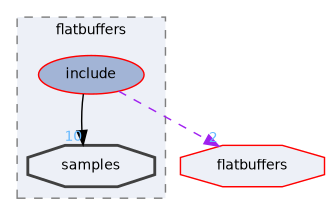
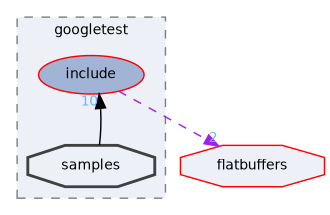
(91, 31) -> (91, 31)
(82, 112) -> (101, 127)
